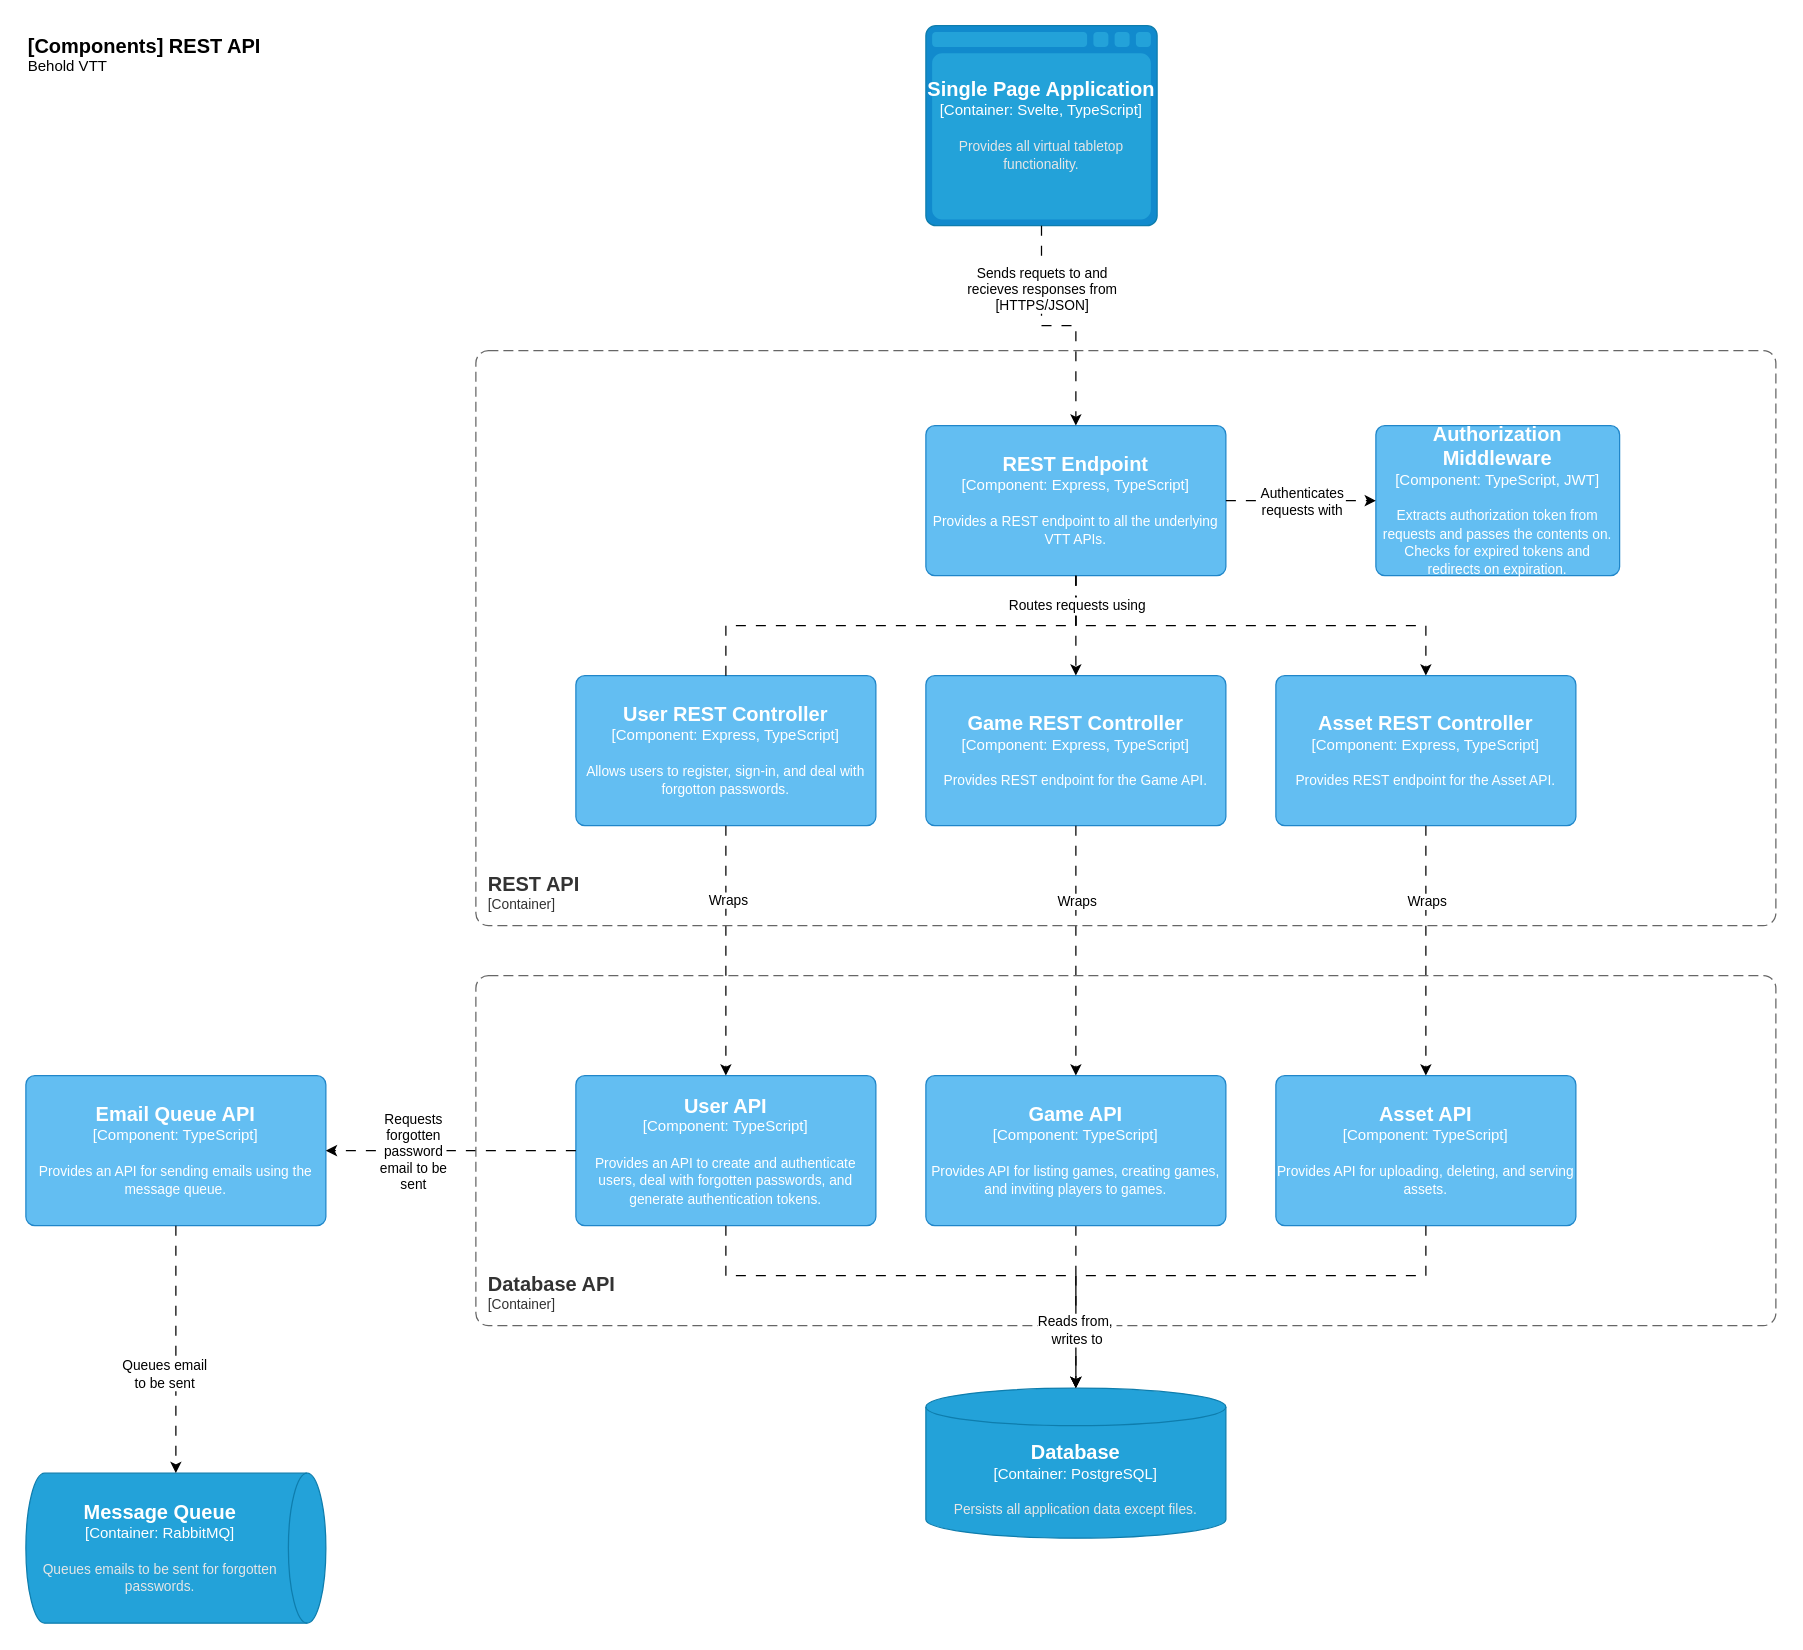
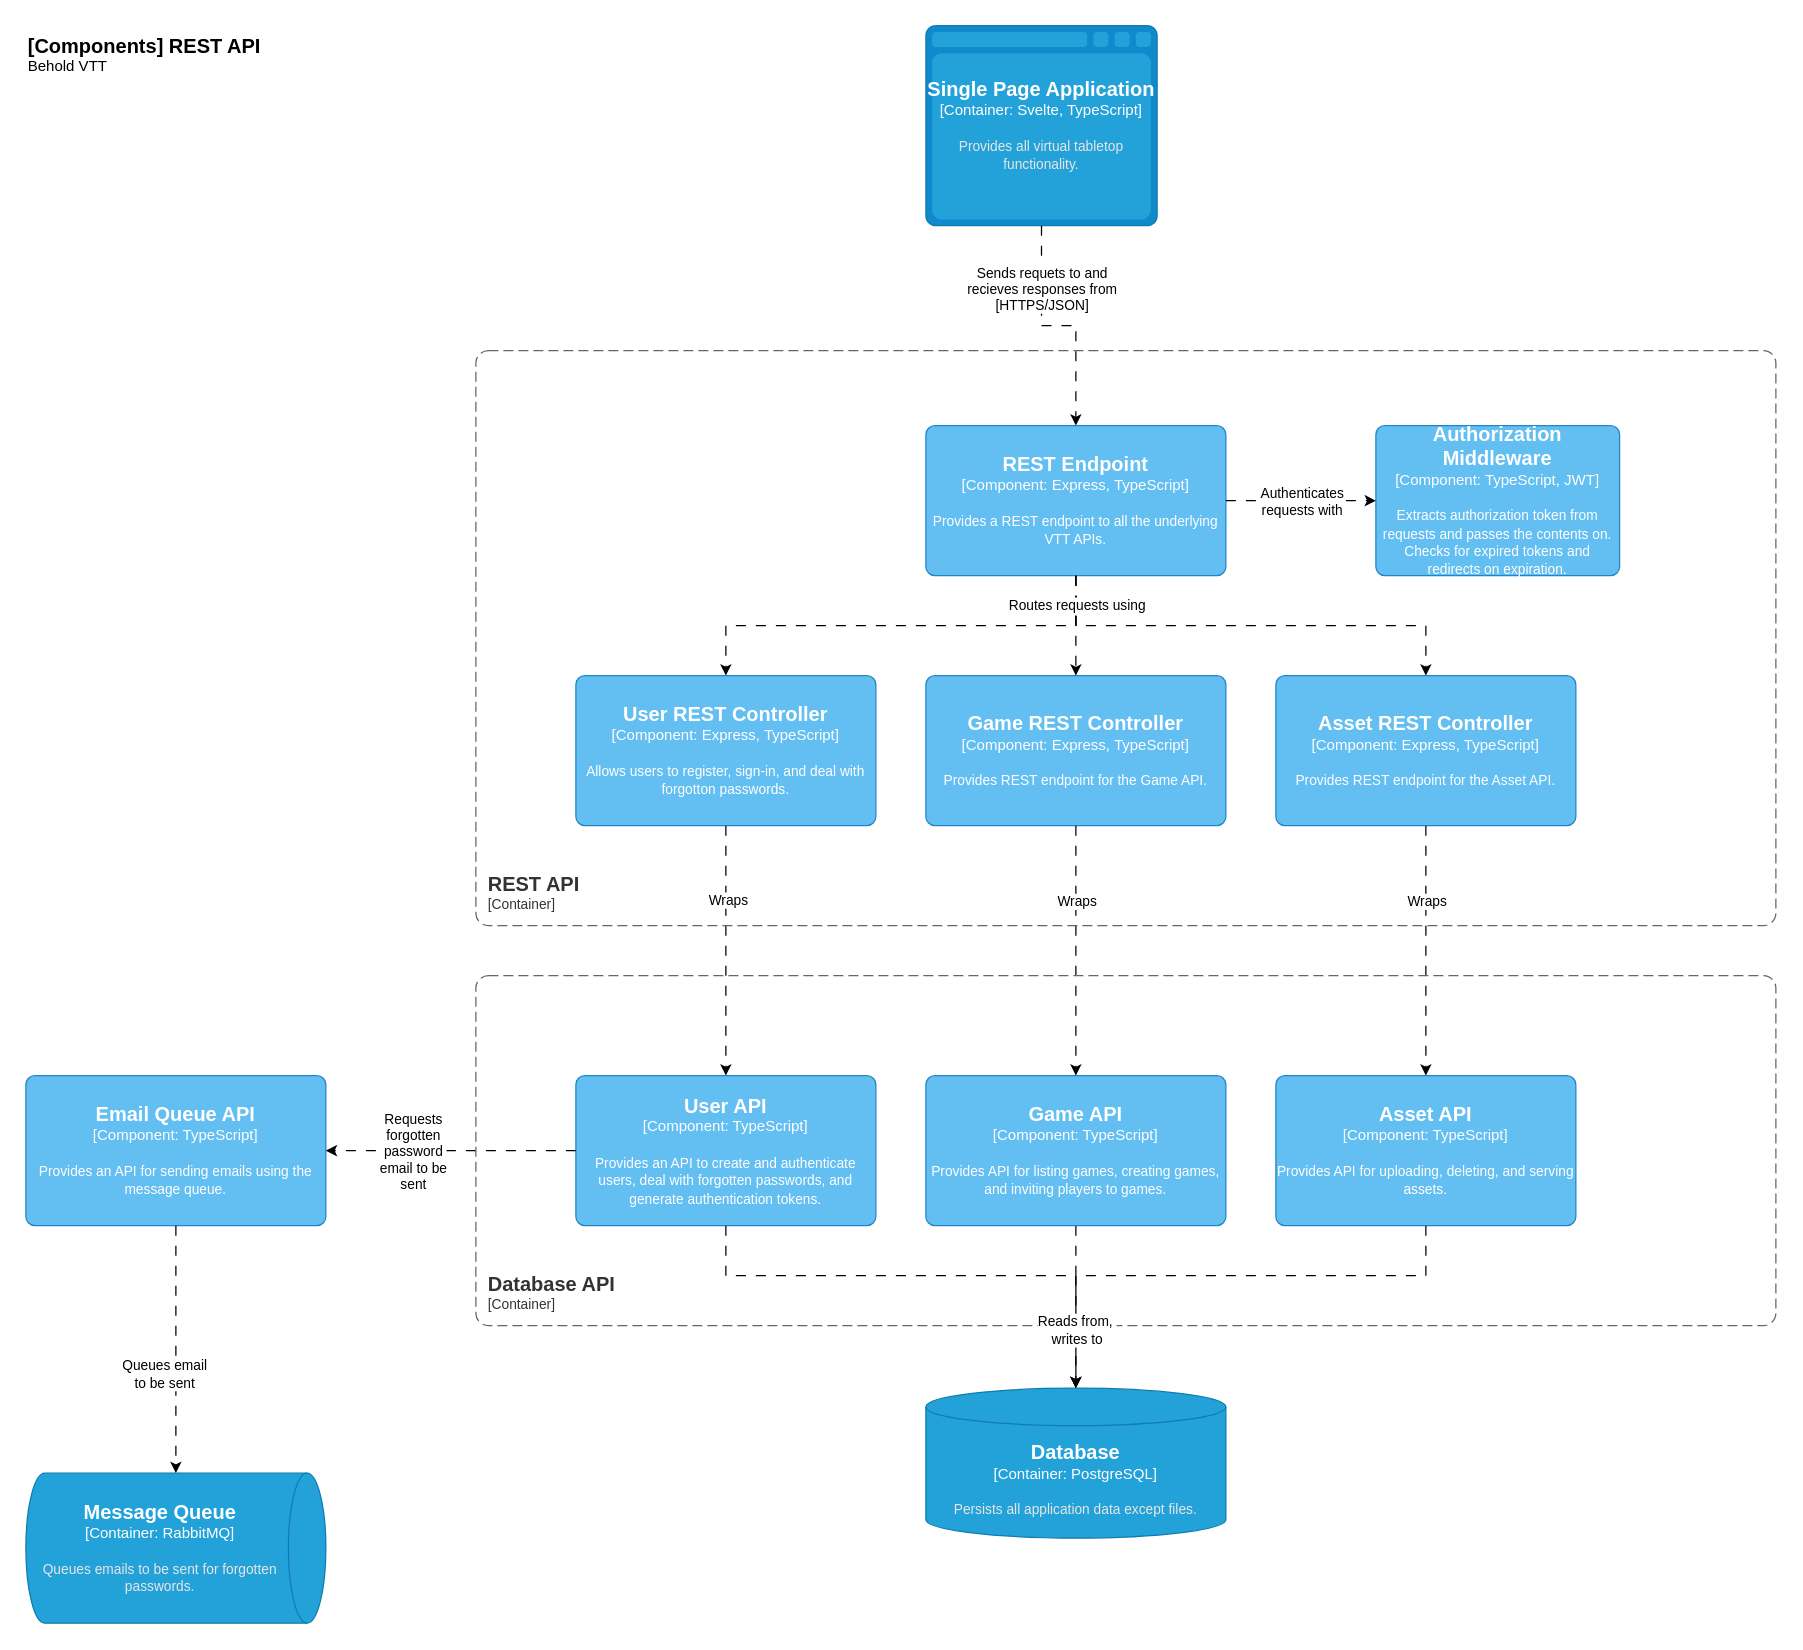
(726, 669) -> (726, 666)
